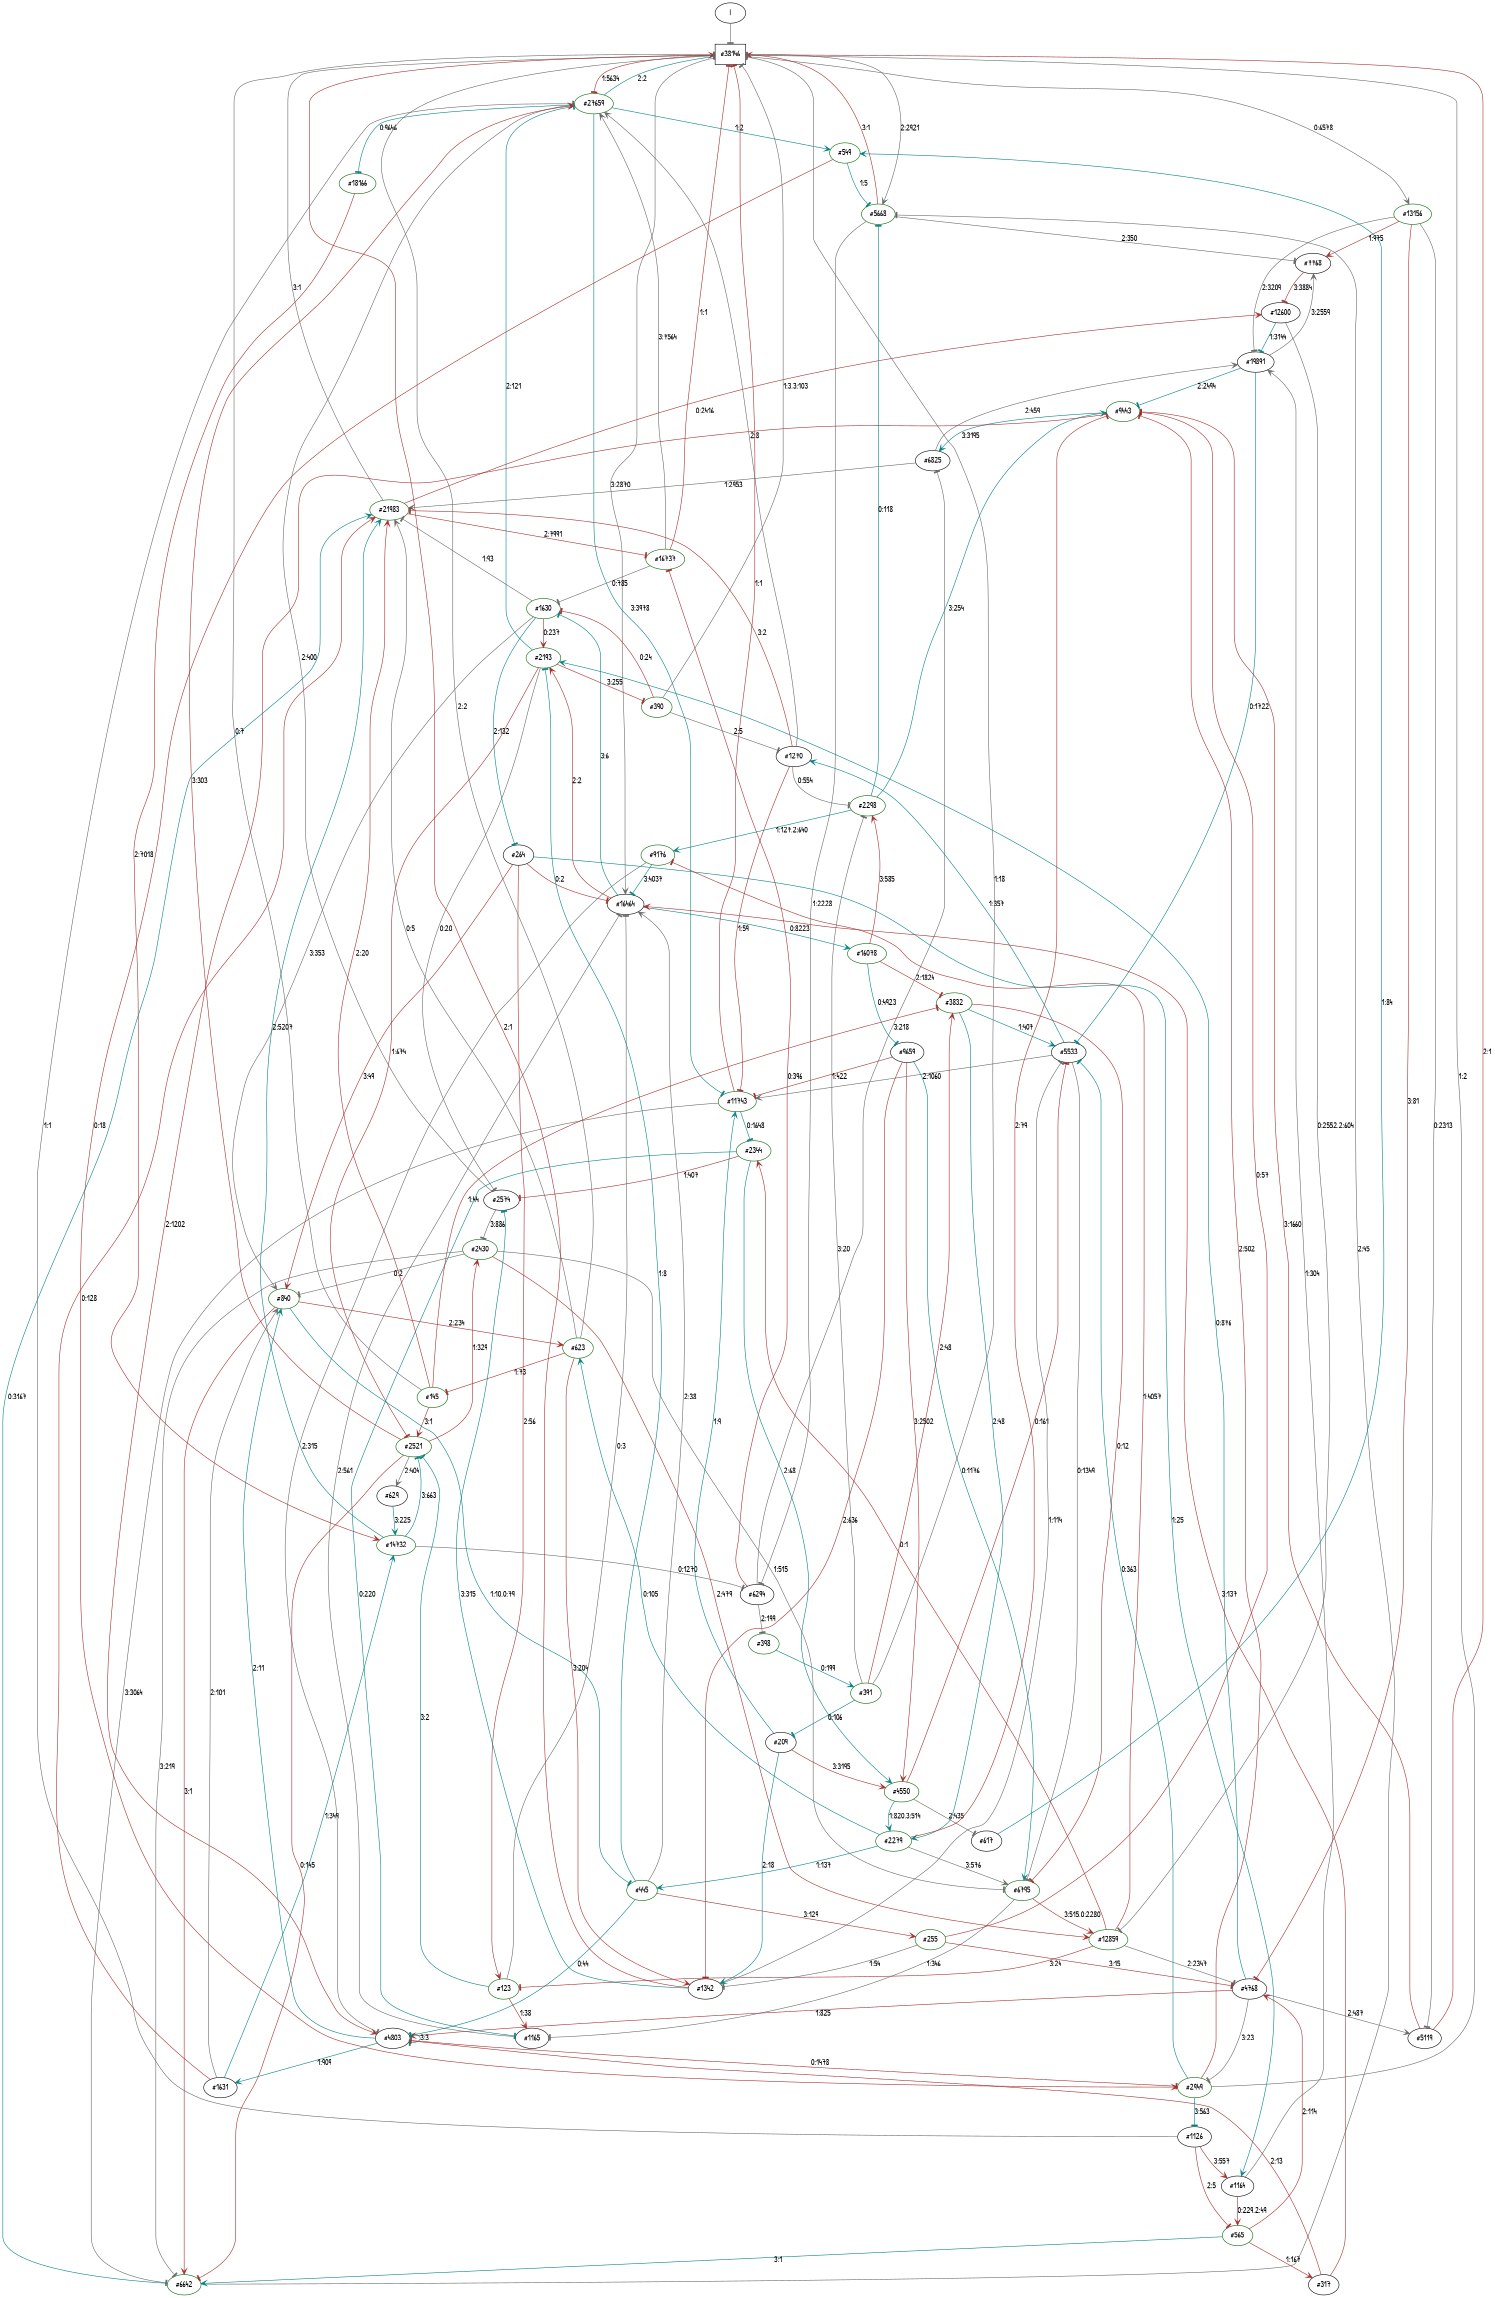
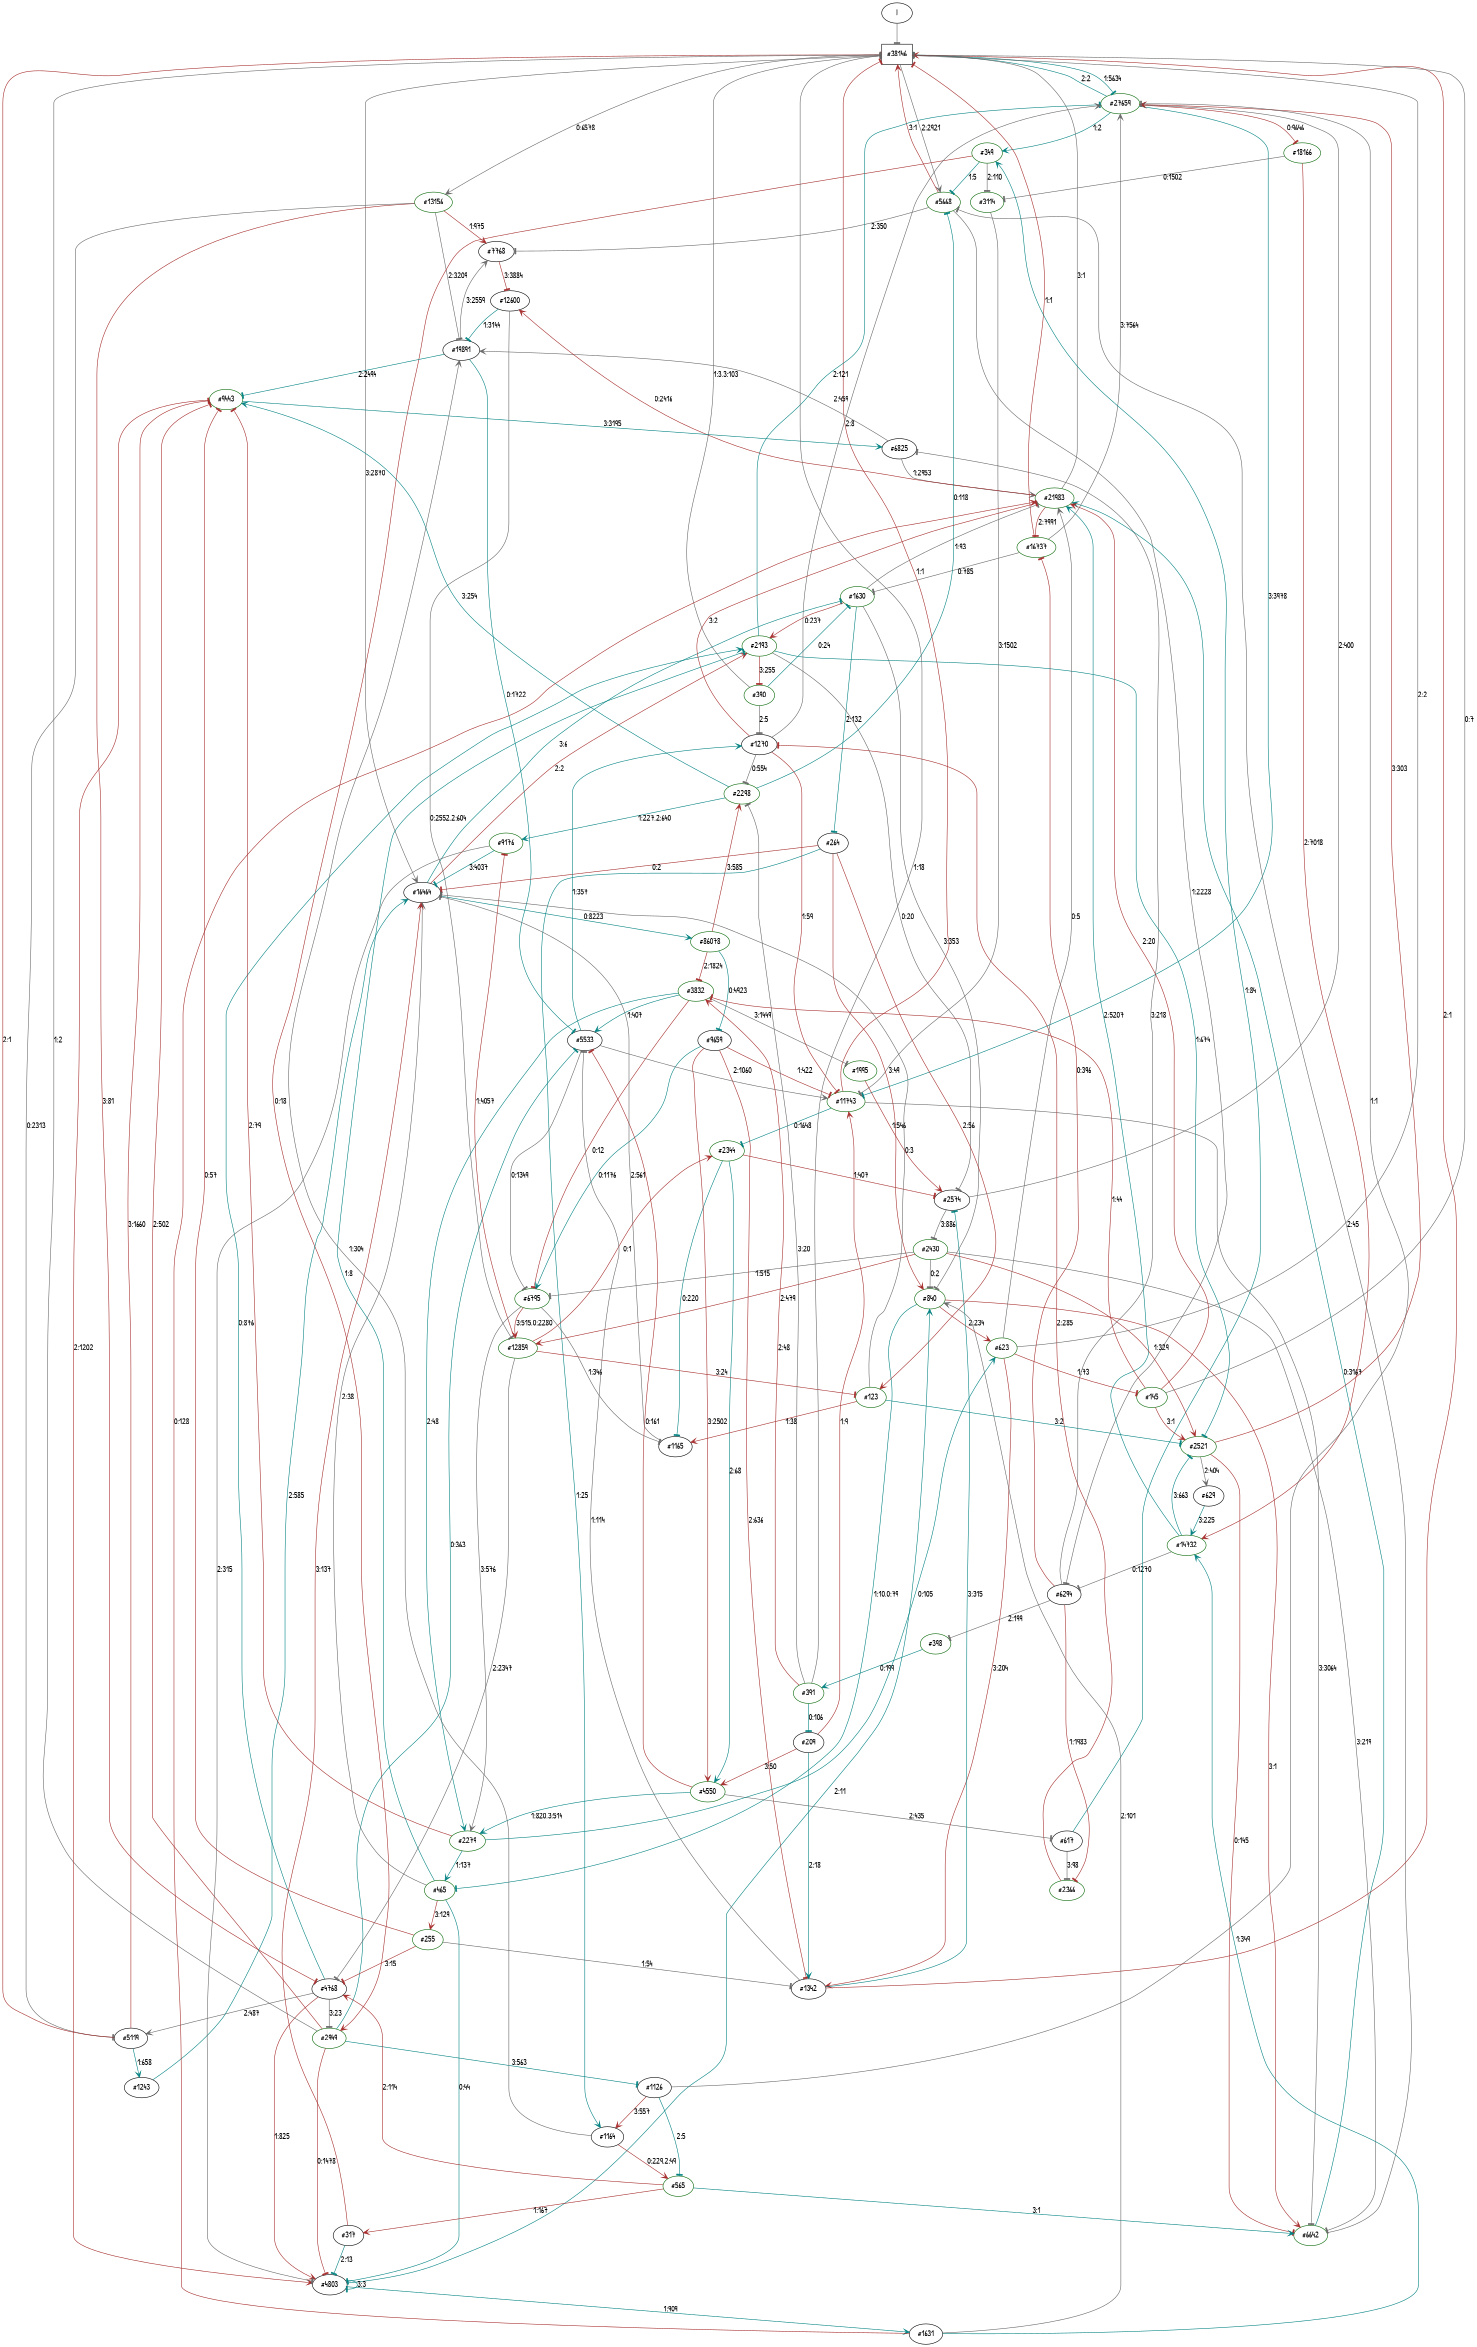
(619, 67) -> (1063, 66)
(450, 112) -> (1245, 115)
(845, 153) -> (987, 153)
none -> (987, 202)
(618, 638) -> (807, 647)
(792, 830) -> (654, 819)
(316, 926) -> (941, 947)
(867, 954) -> (710, 942)
(390, 1043) -> (1139, 891)
none -> (860, 1071)
(473, 1364) -> (1096, 1309)
(711, 1436) -> (840, 1427)
(842, 1767) -> (771, 1767)
(956, 1865) -> (479, 1561)
(642, 1890) -> (440, 1890)
none -> (1067, 1890)
(792, 2066) -> (317, 2160)
(914, 2081) -> (340, 2259)
none -> (142, 2088)
(1204, 2189) -> (673, 2134)
